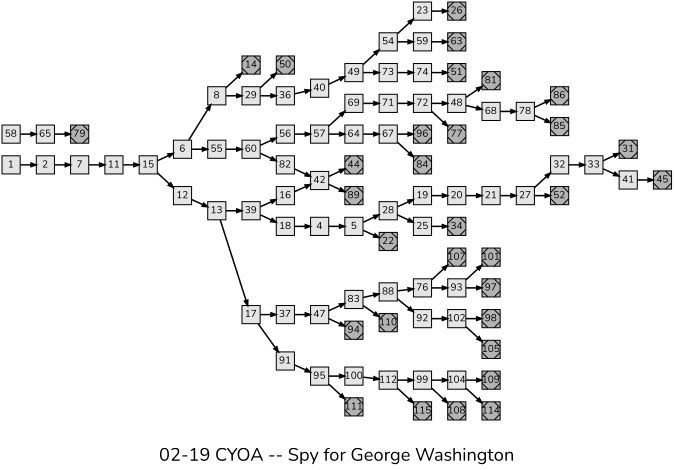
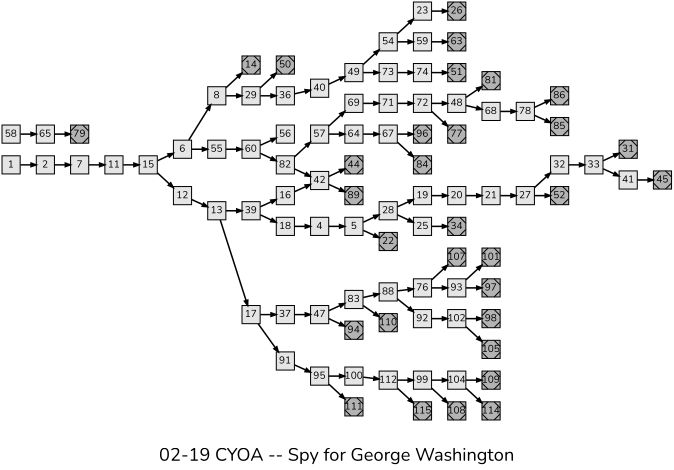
(300, 134) -> (301, 151)
